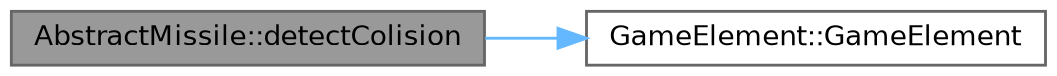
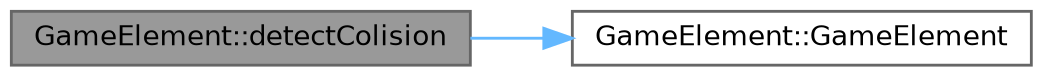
(248, 38) -> (241, 38)
